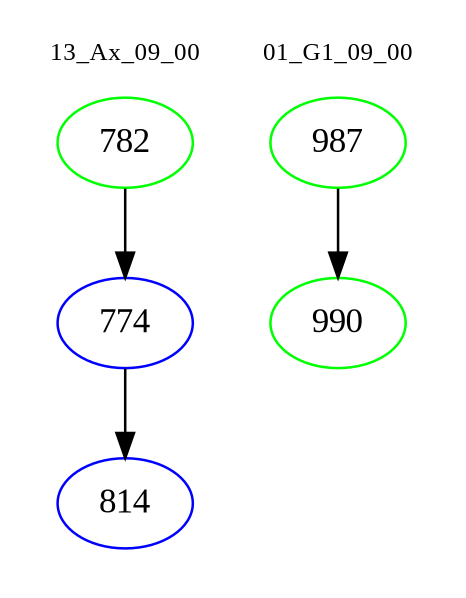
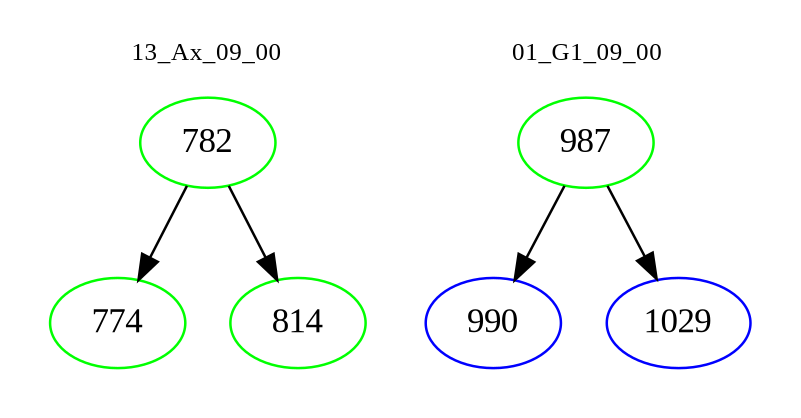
(125, 323) -> (118, 323)
(338, 323) -> (493, 323)
none -> (679, 323)
(125, 401) -> (247, 222)
(125, 503) -> (298, 323)
